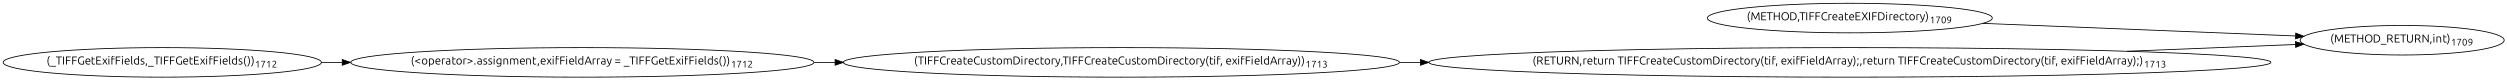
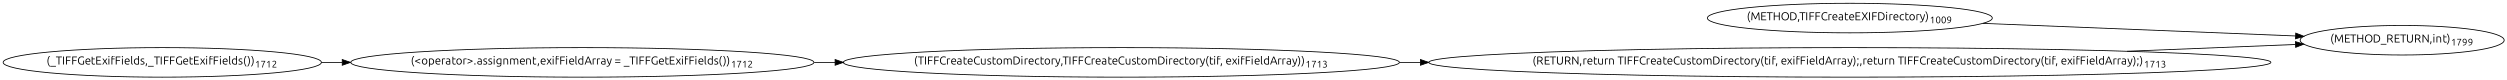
(1941, 17) -> (1941, 17)
(2462, 39) -> (2462, 39)
